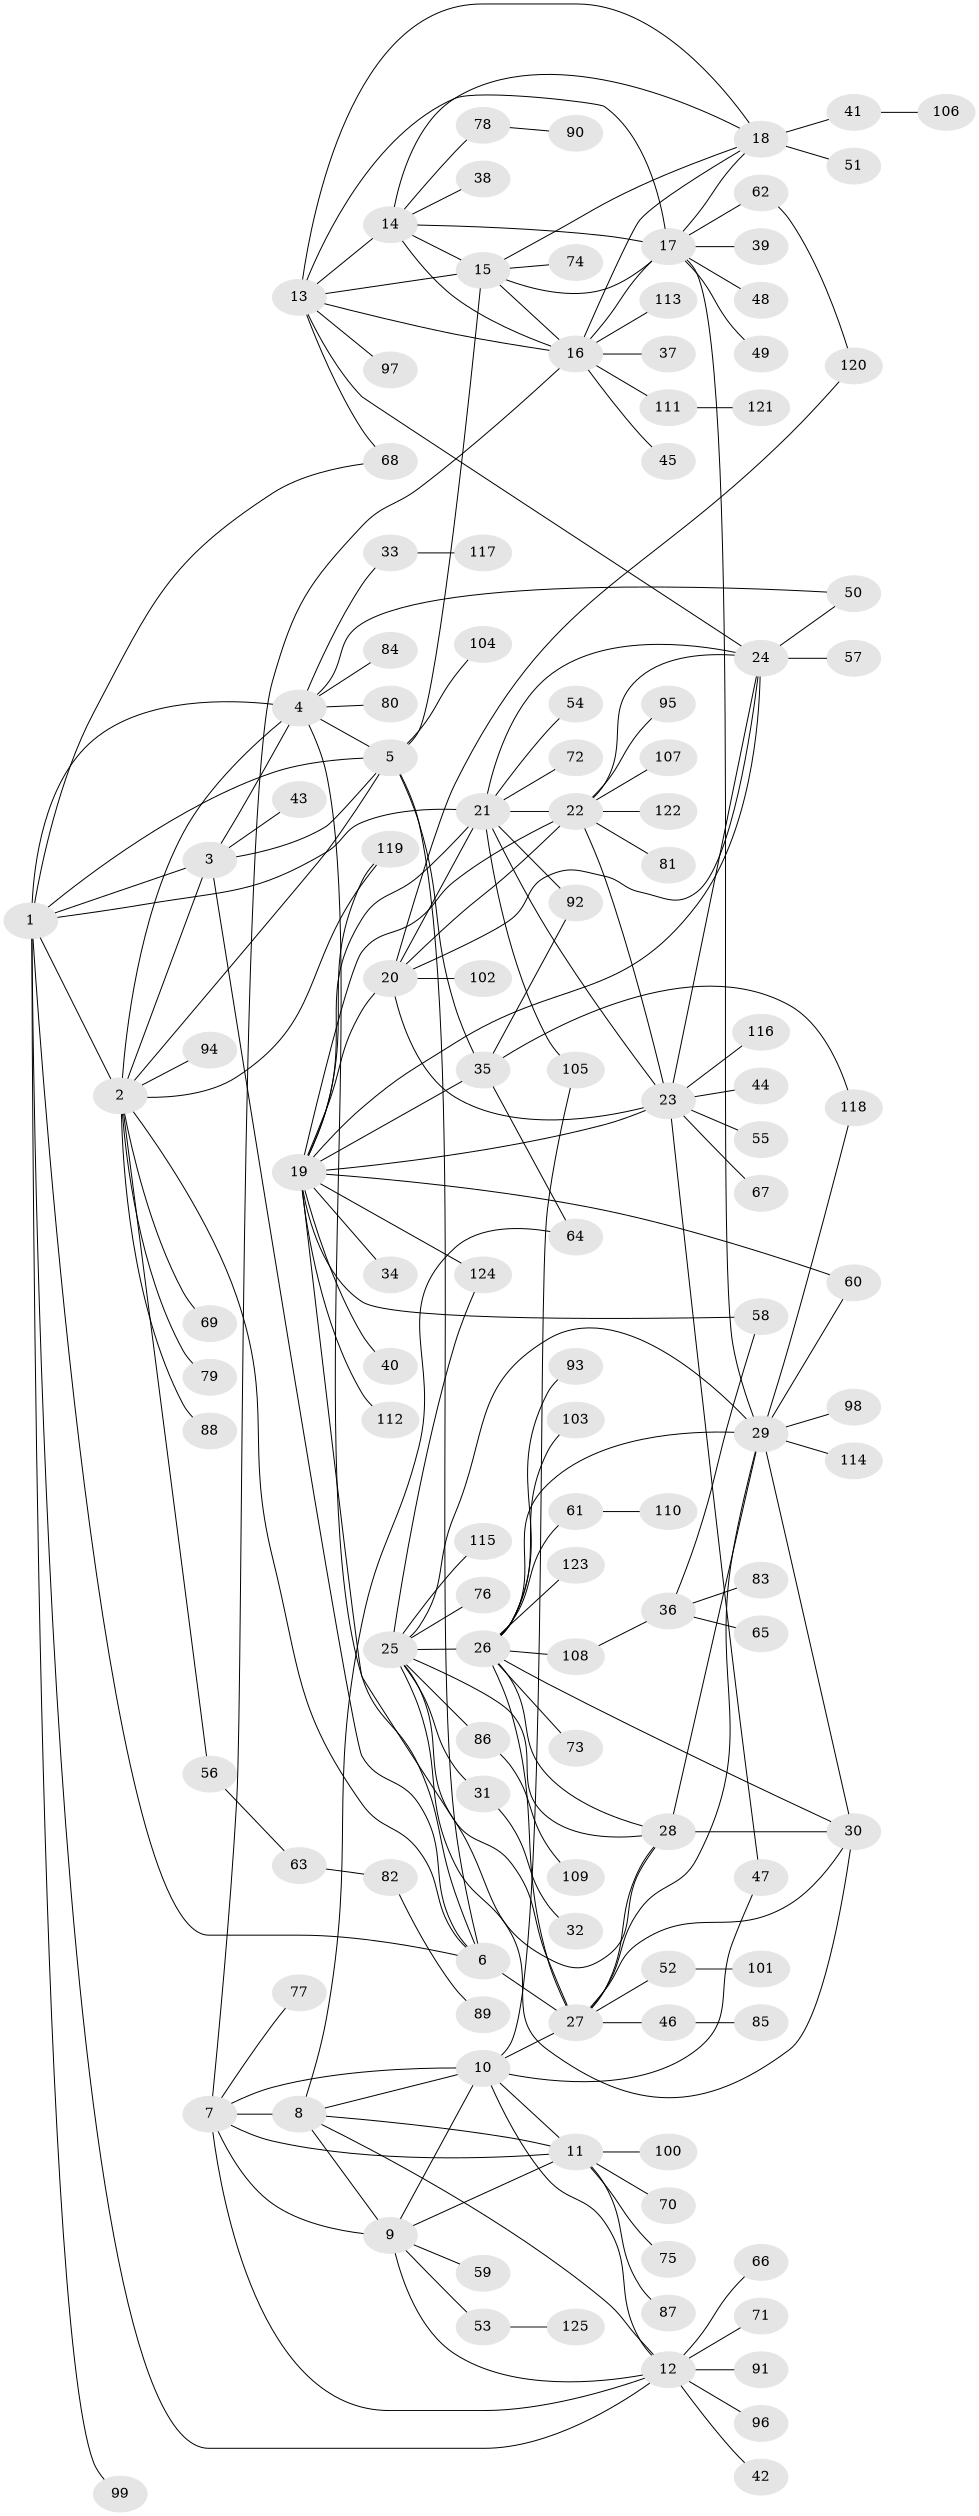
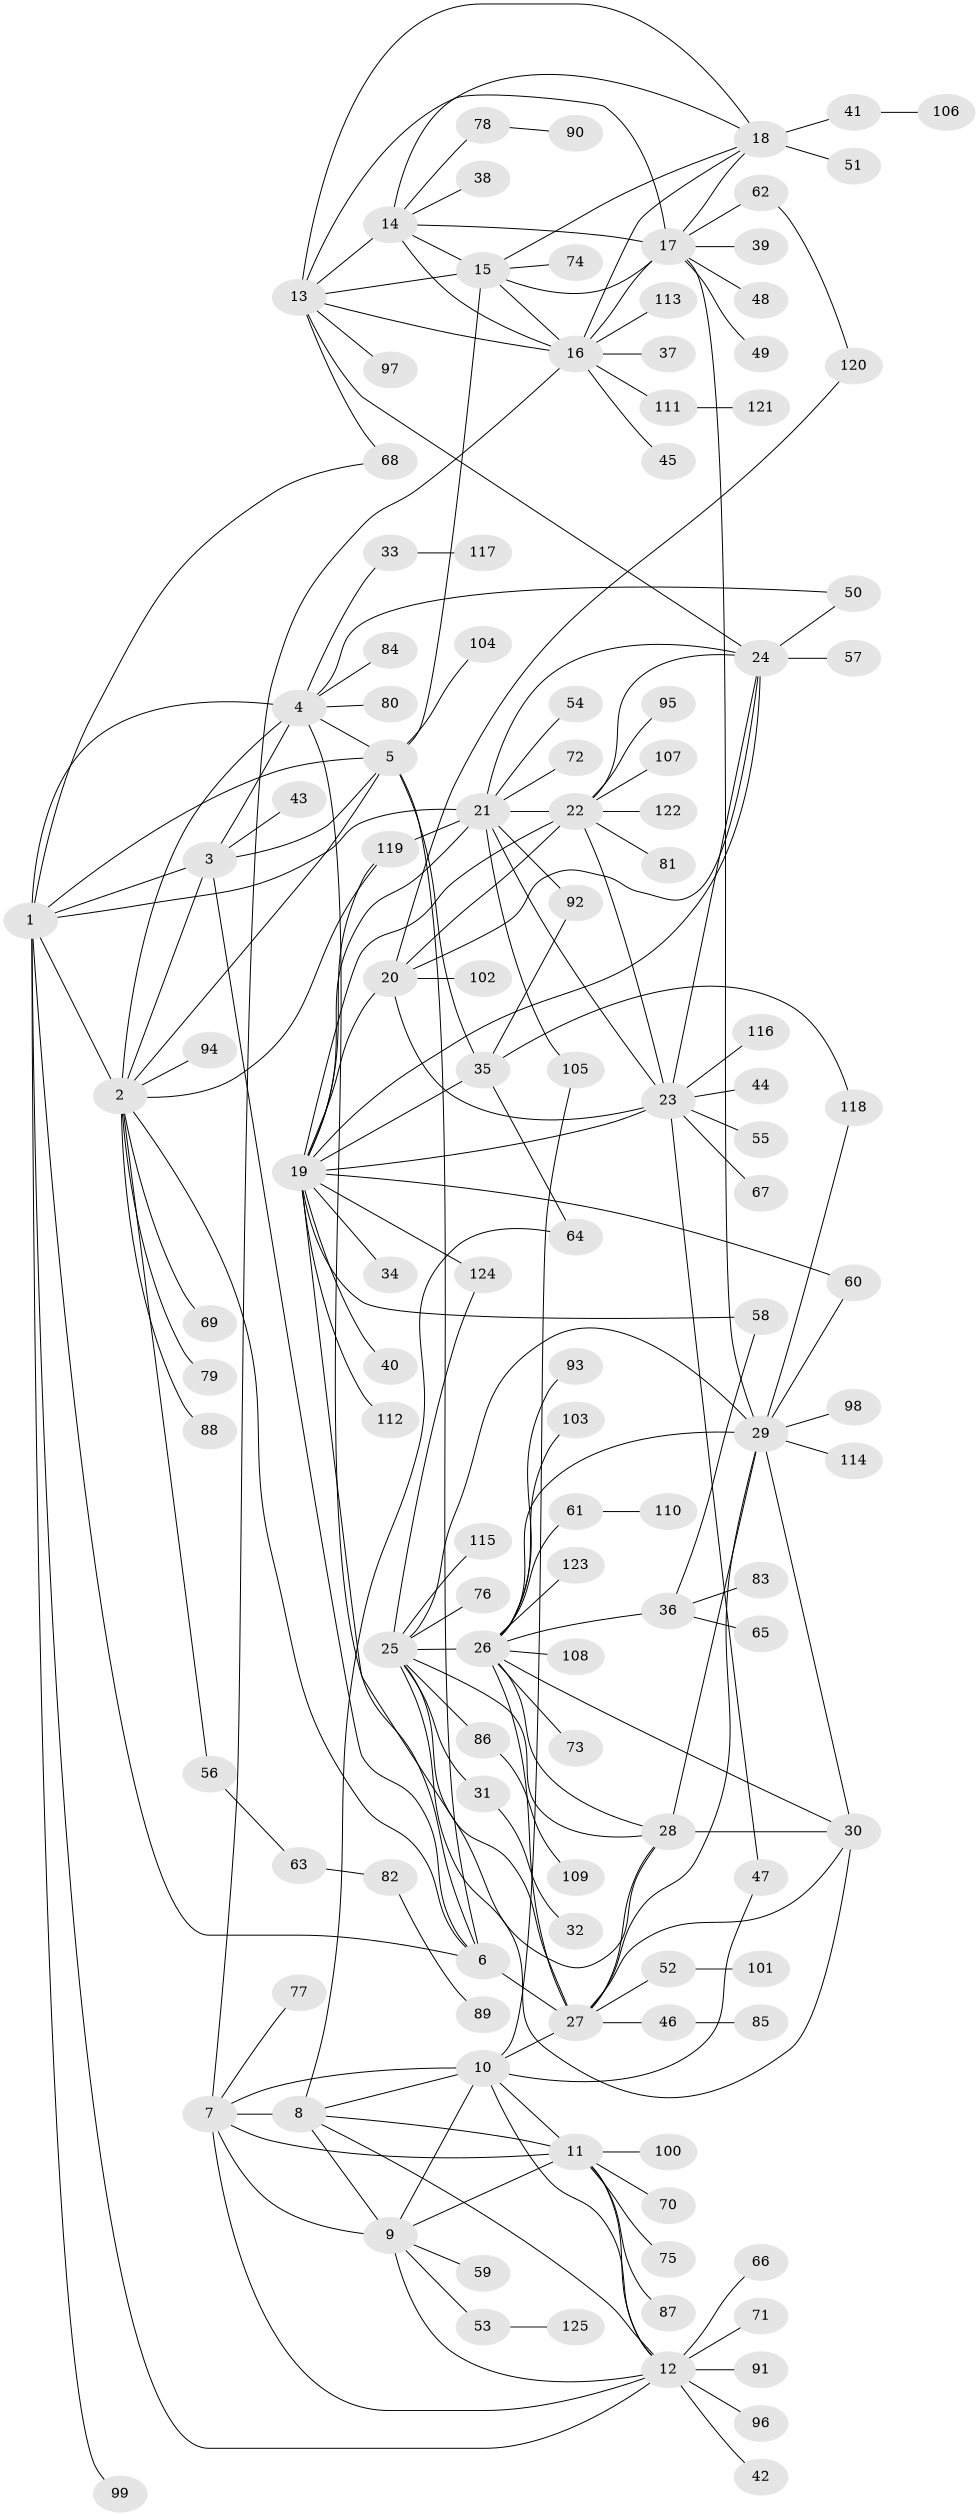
(444, 882) -> (429, 833)
(623, 1634) -> (574, 1624)
none -> (622, 2261)
